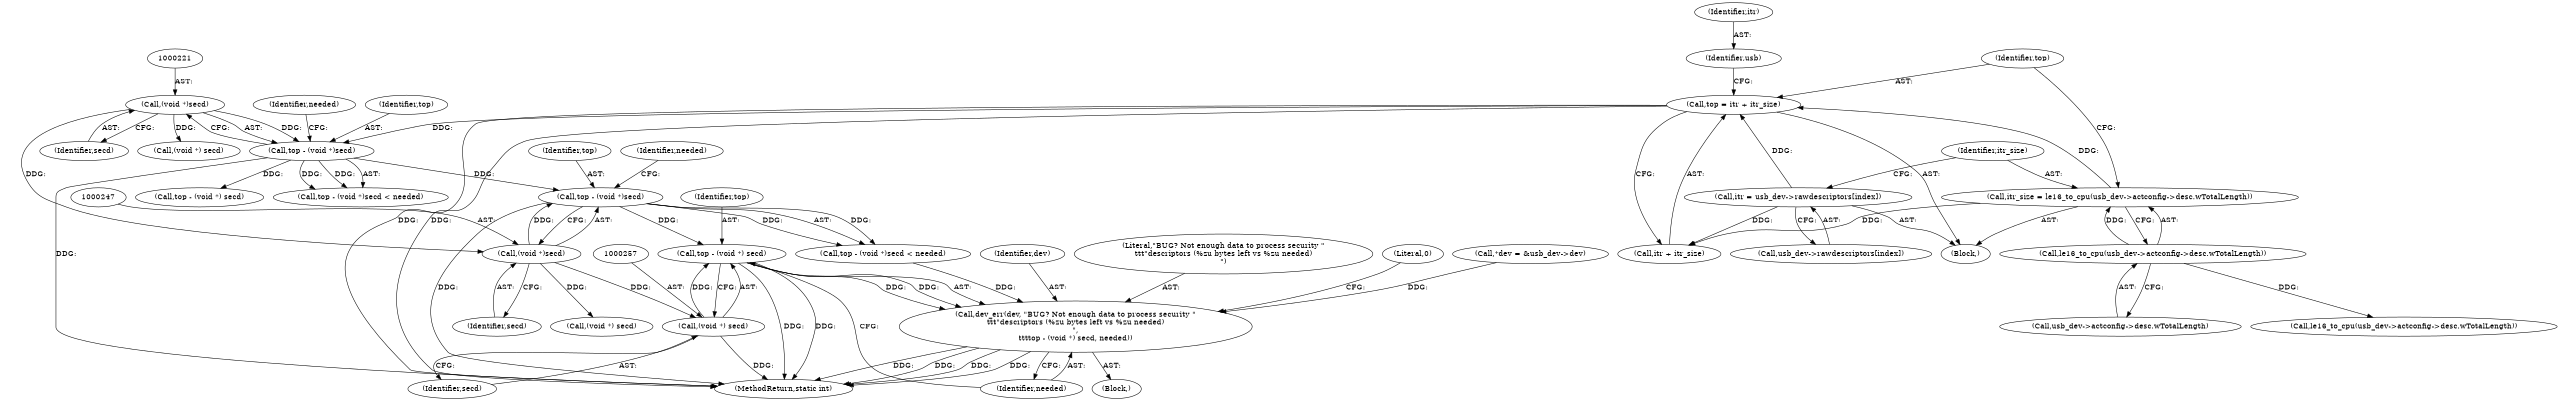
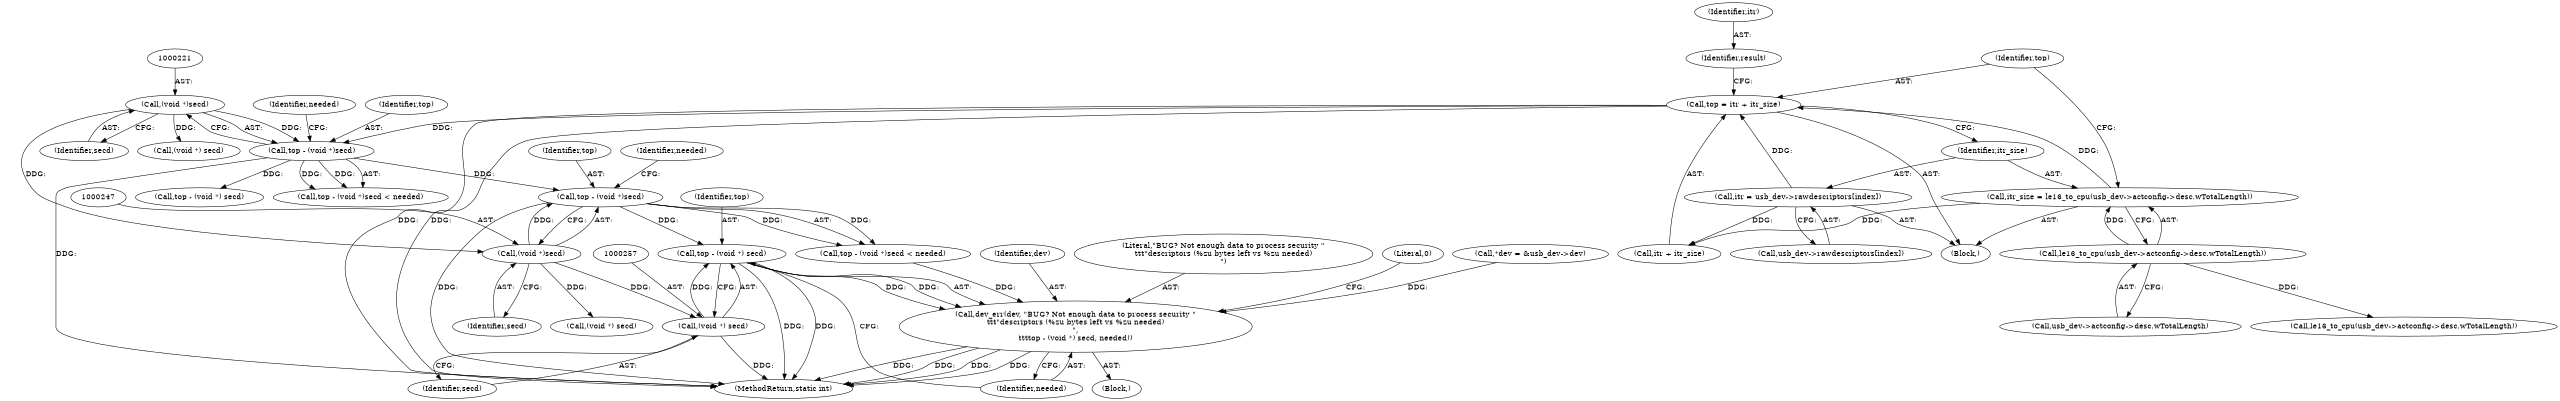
(1734, 59) -> (1734, 59)
(1637, 167) -> (1914, 119)
(1904, 174) -> (1904, 174)
